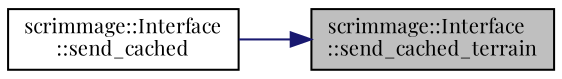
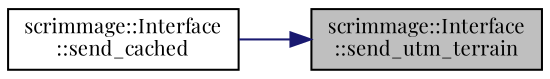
(433, 39) -> (427, 39)
